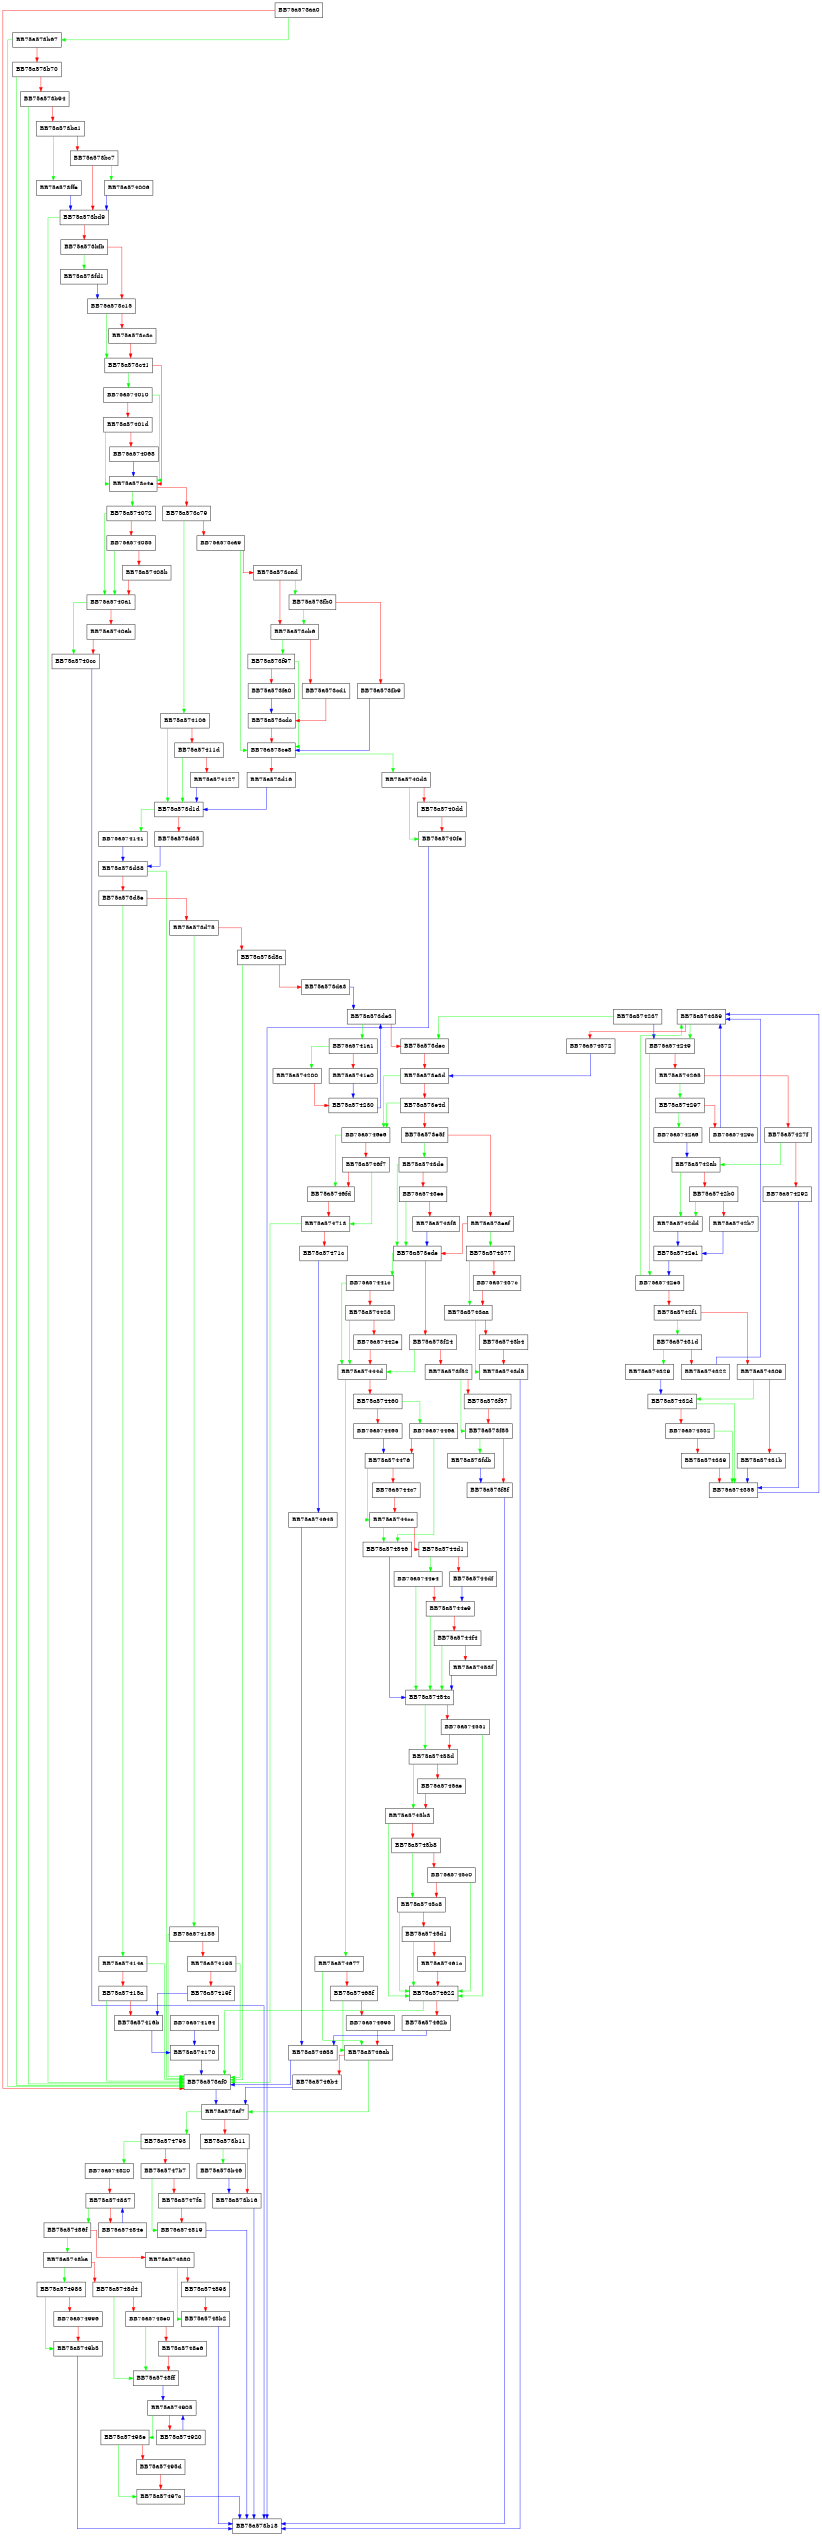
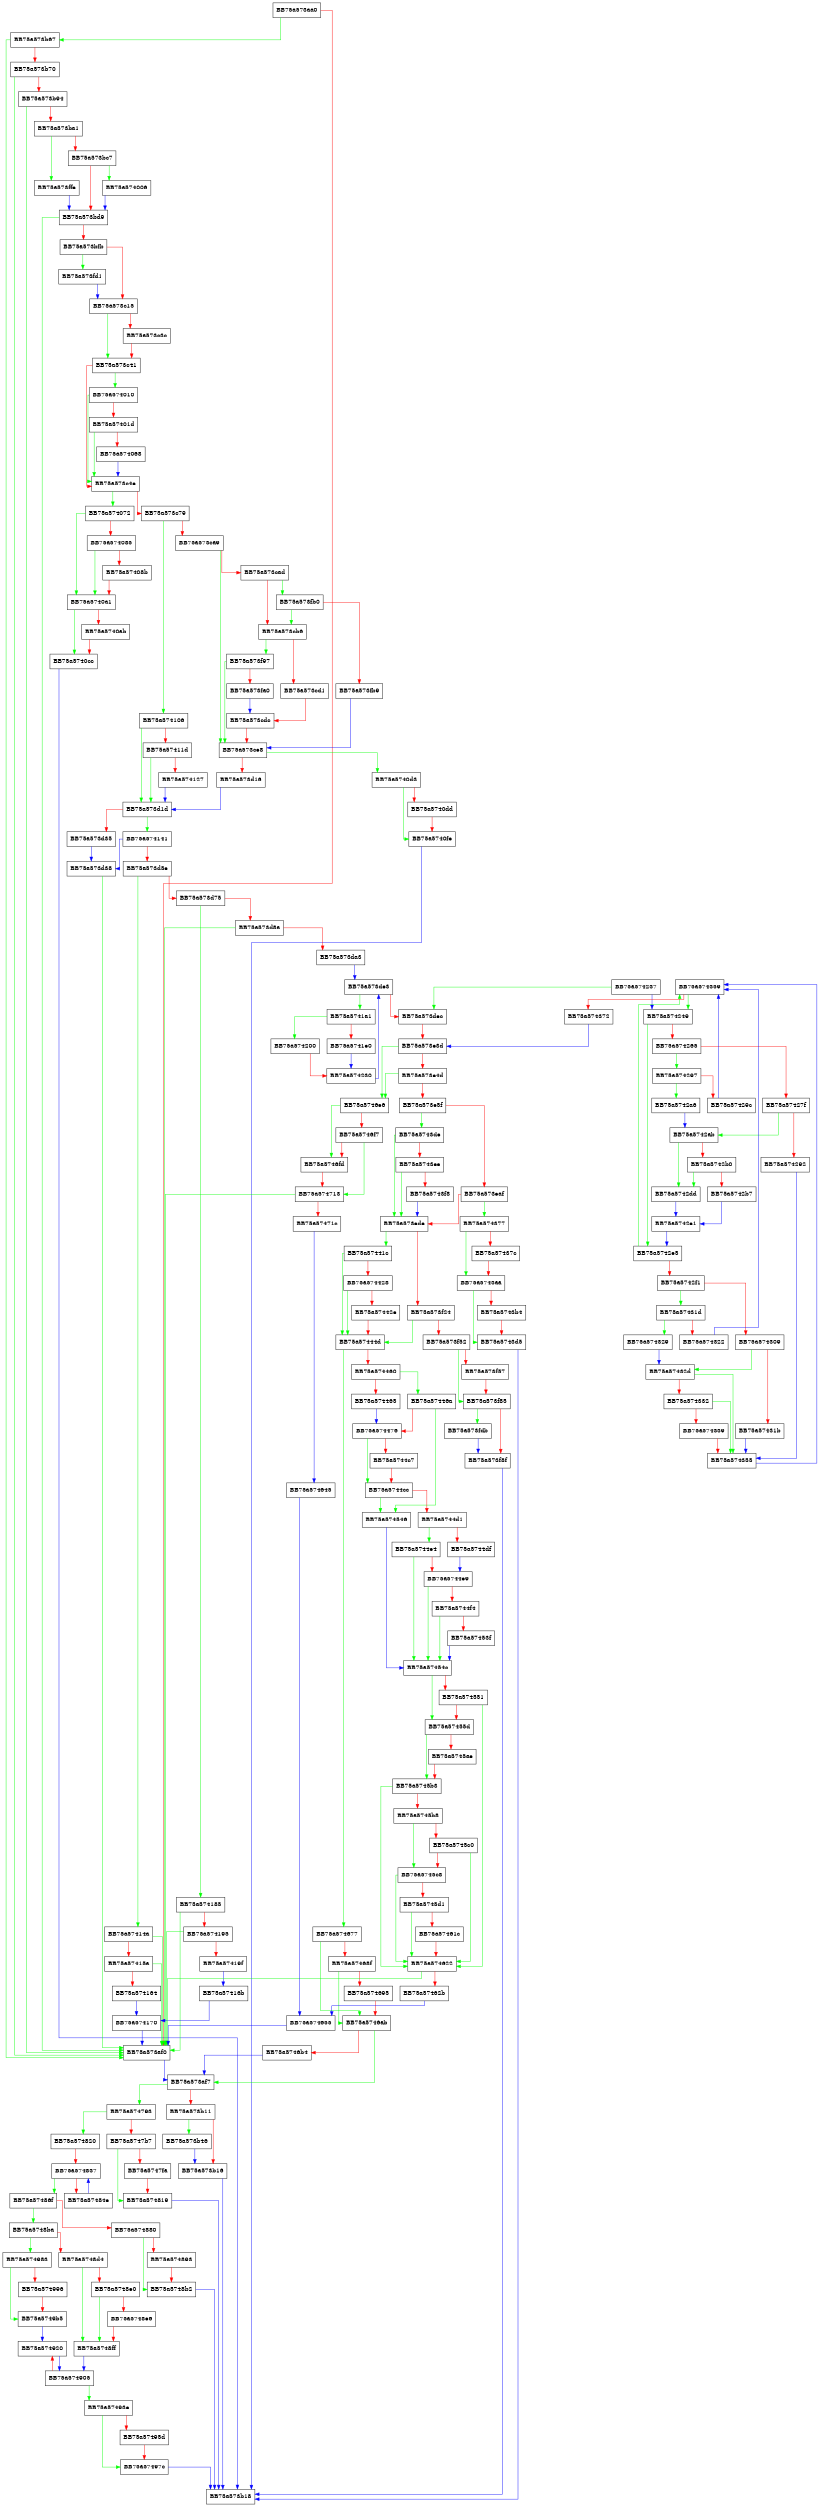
(123, 881) -> (147, 852)
(131, 2009) -> (132, 1977)
(77, 2518) -> (42, 2332)
